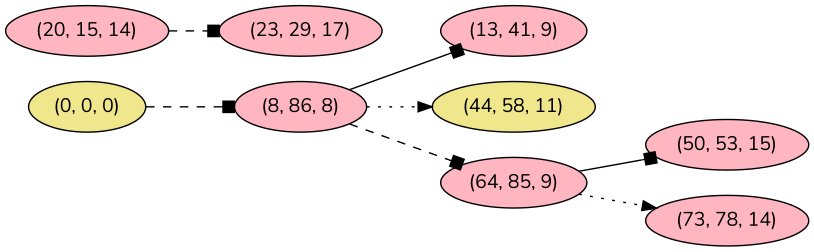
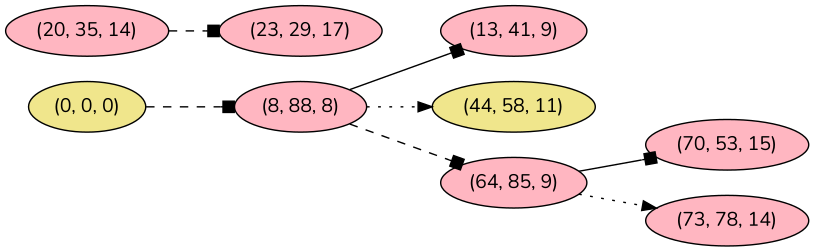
(87, 31) -> (87, 31)
(301, 107) -> (301, 107)
(727, 145) -> (727, 145)
